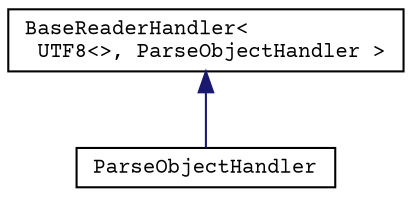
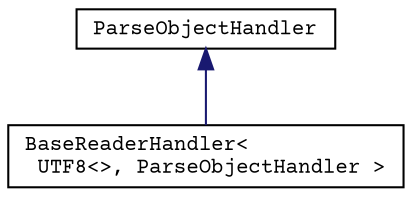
(206, 120) -> (206, 98)
